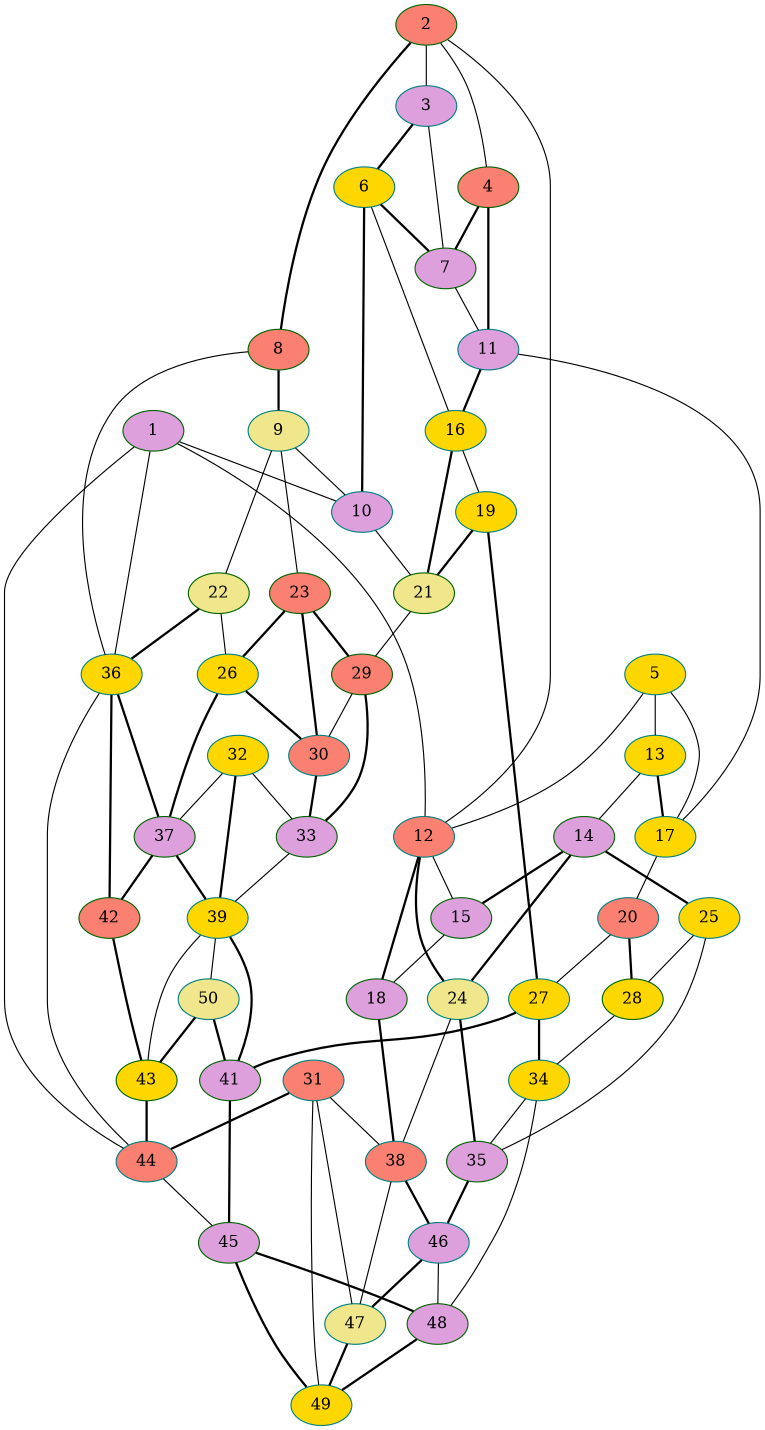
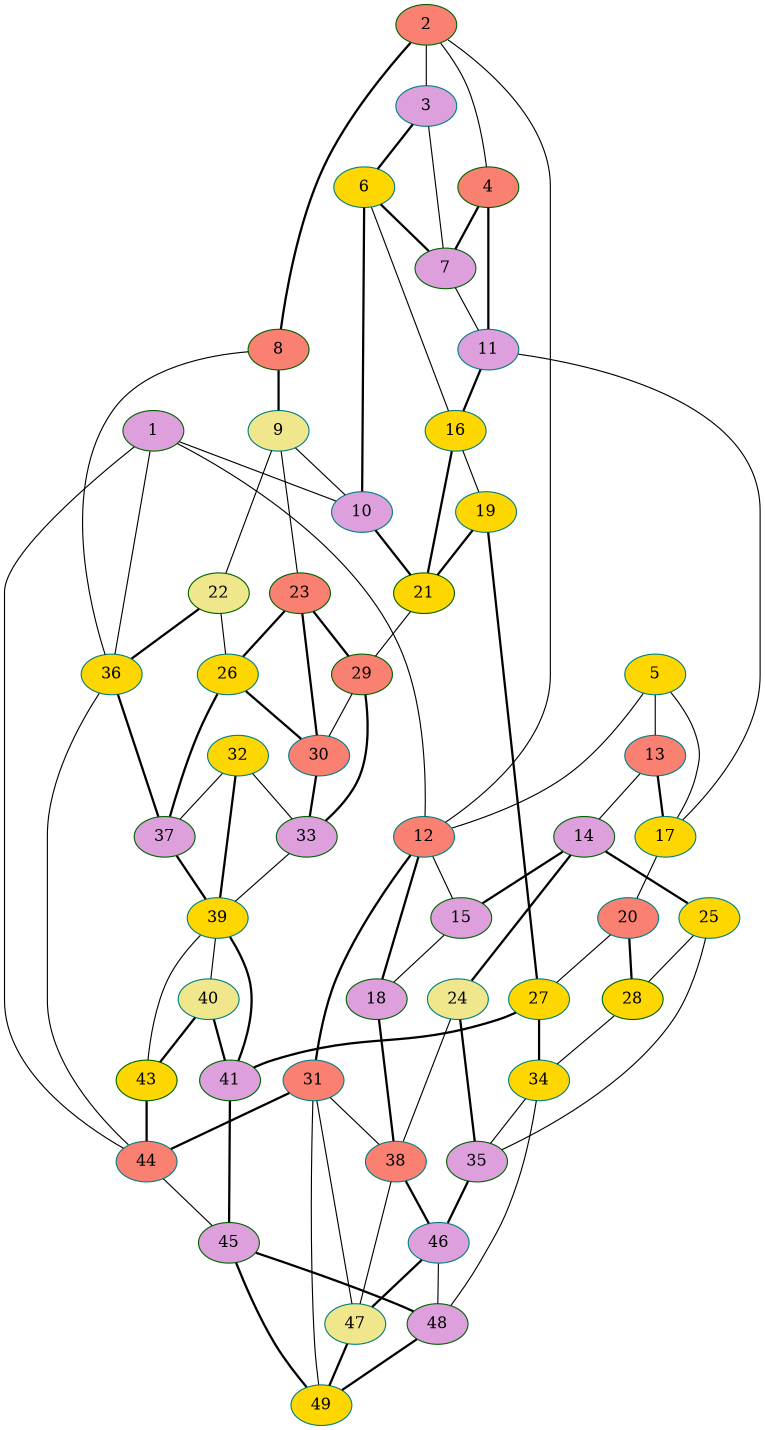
(393, 553) -> (393, 553)
(424, 593) -> (424, 593)
(655, 756) -> (655, 756)
(109, 918) -> none
(417, 922) -> (349, 951)
(209, 999) -> (209, 999)
